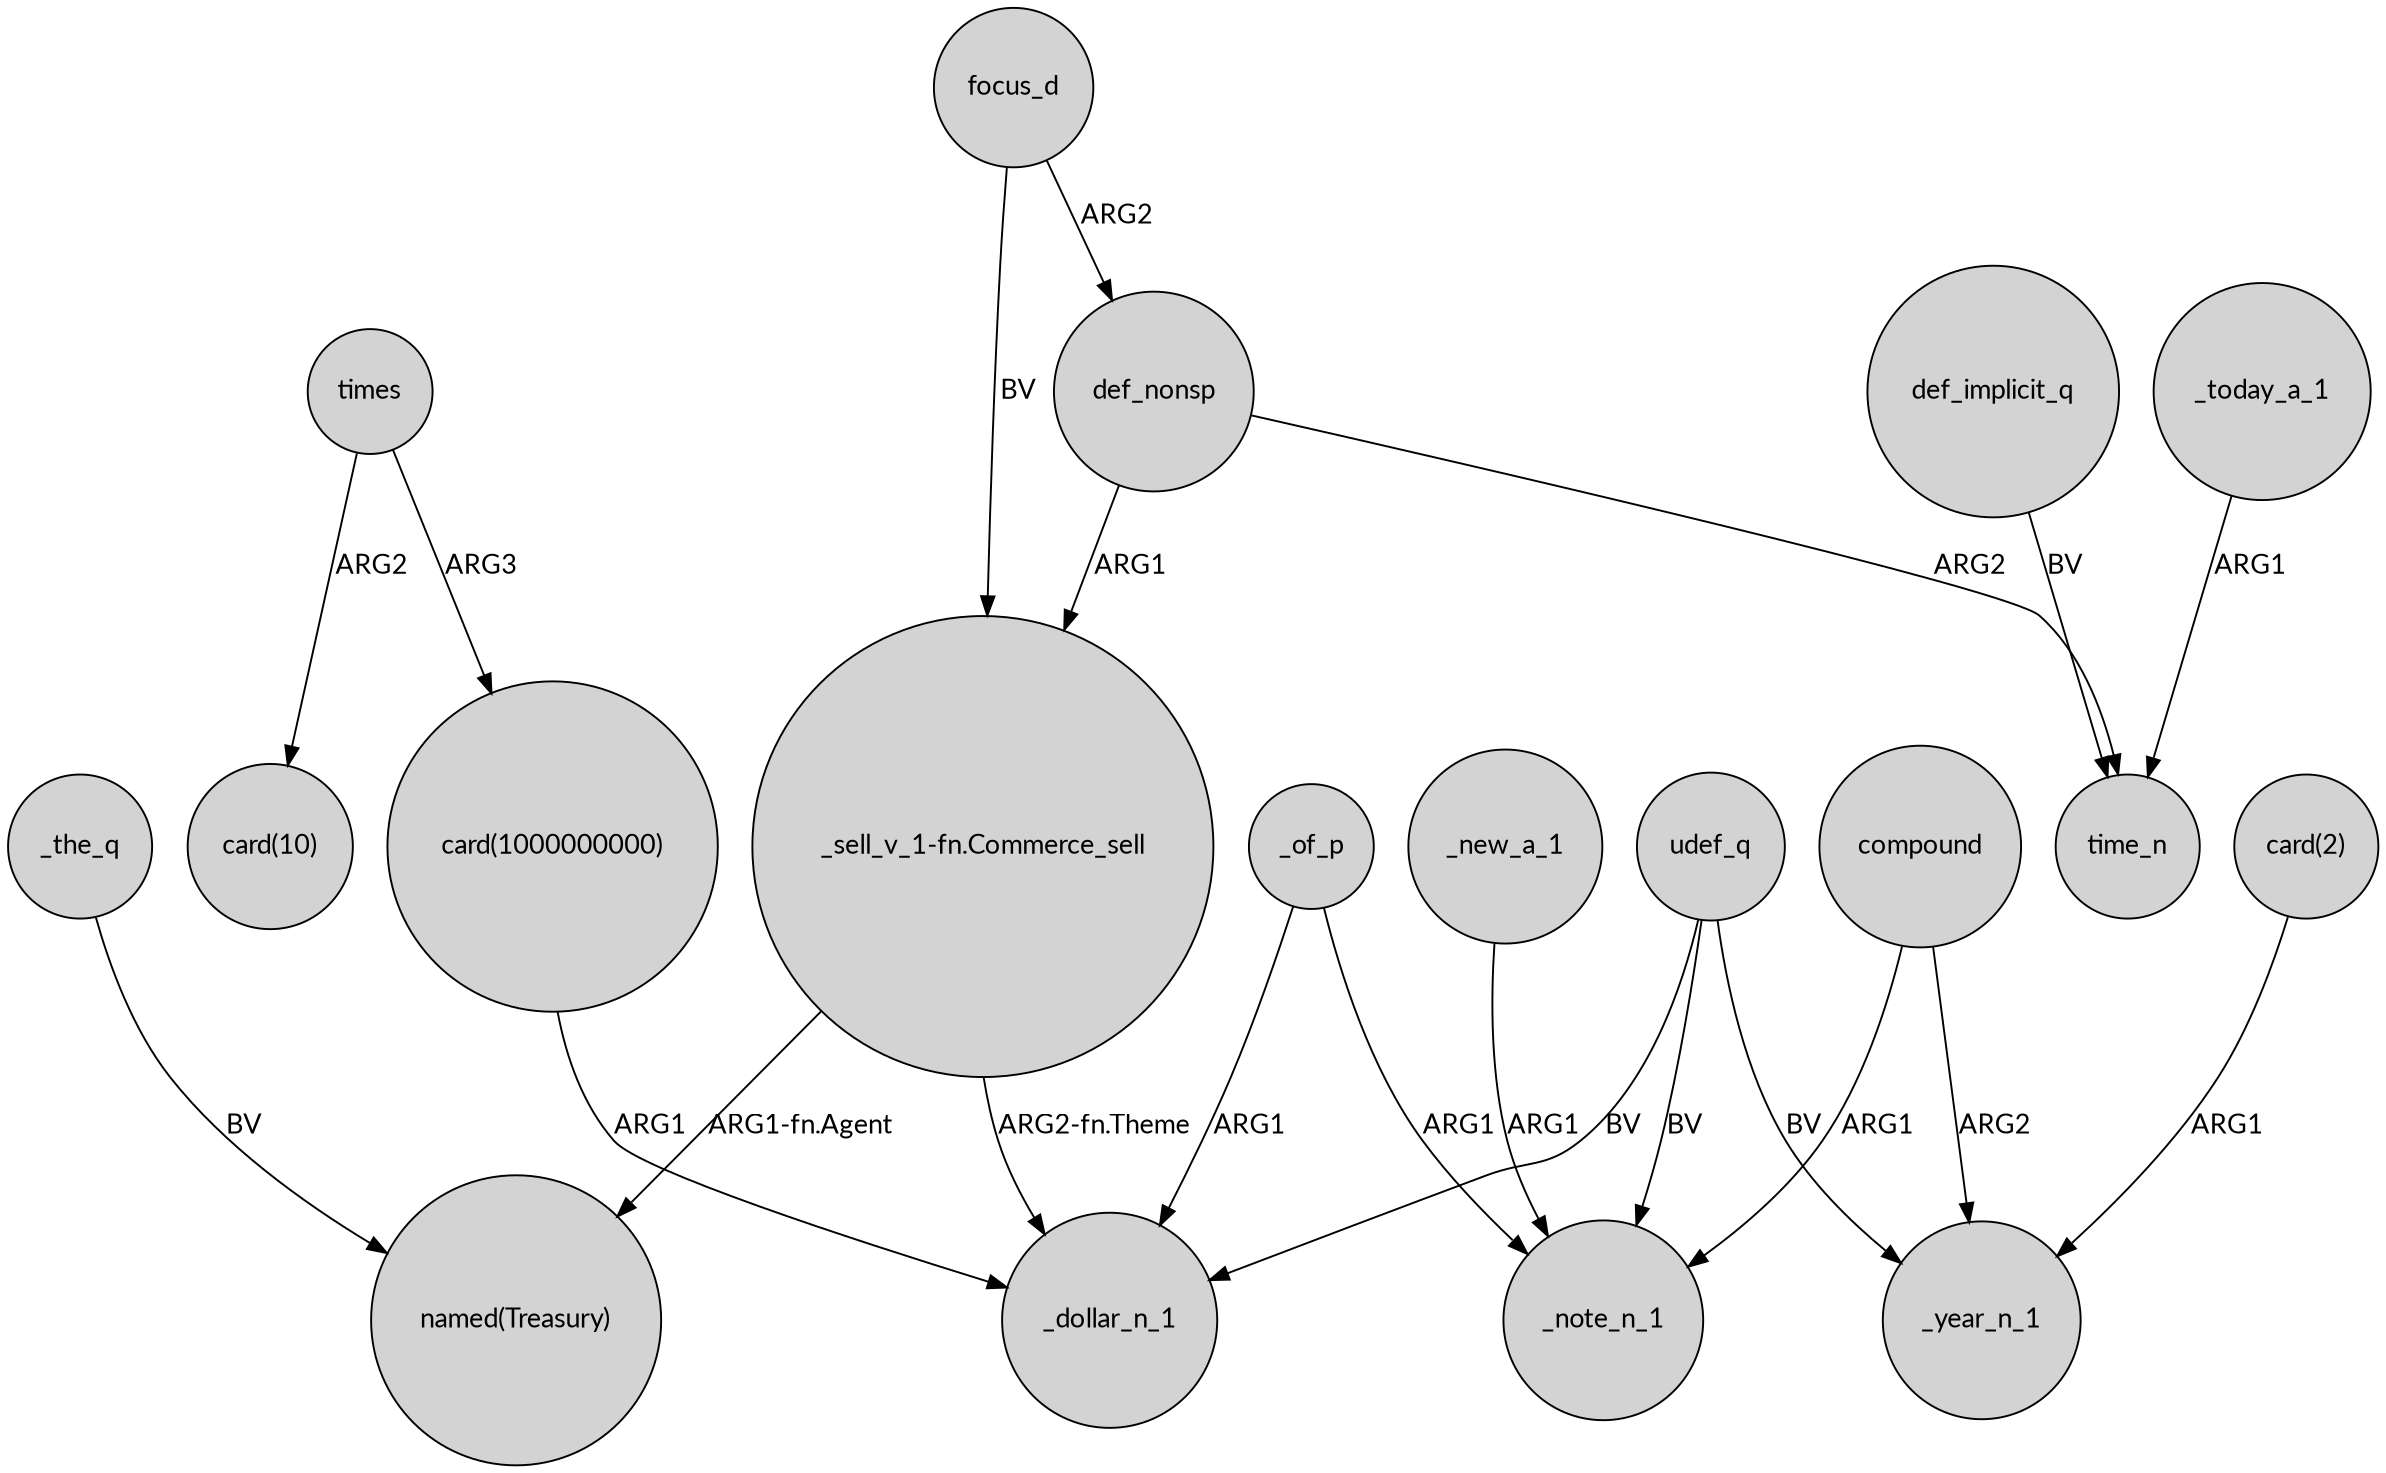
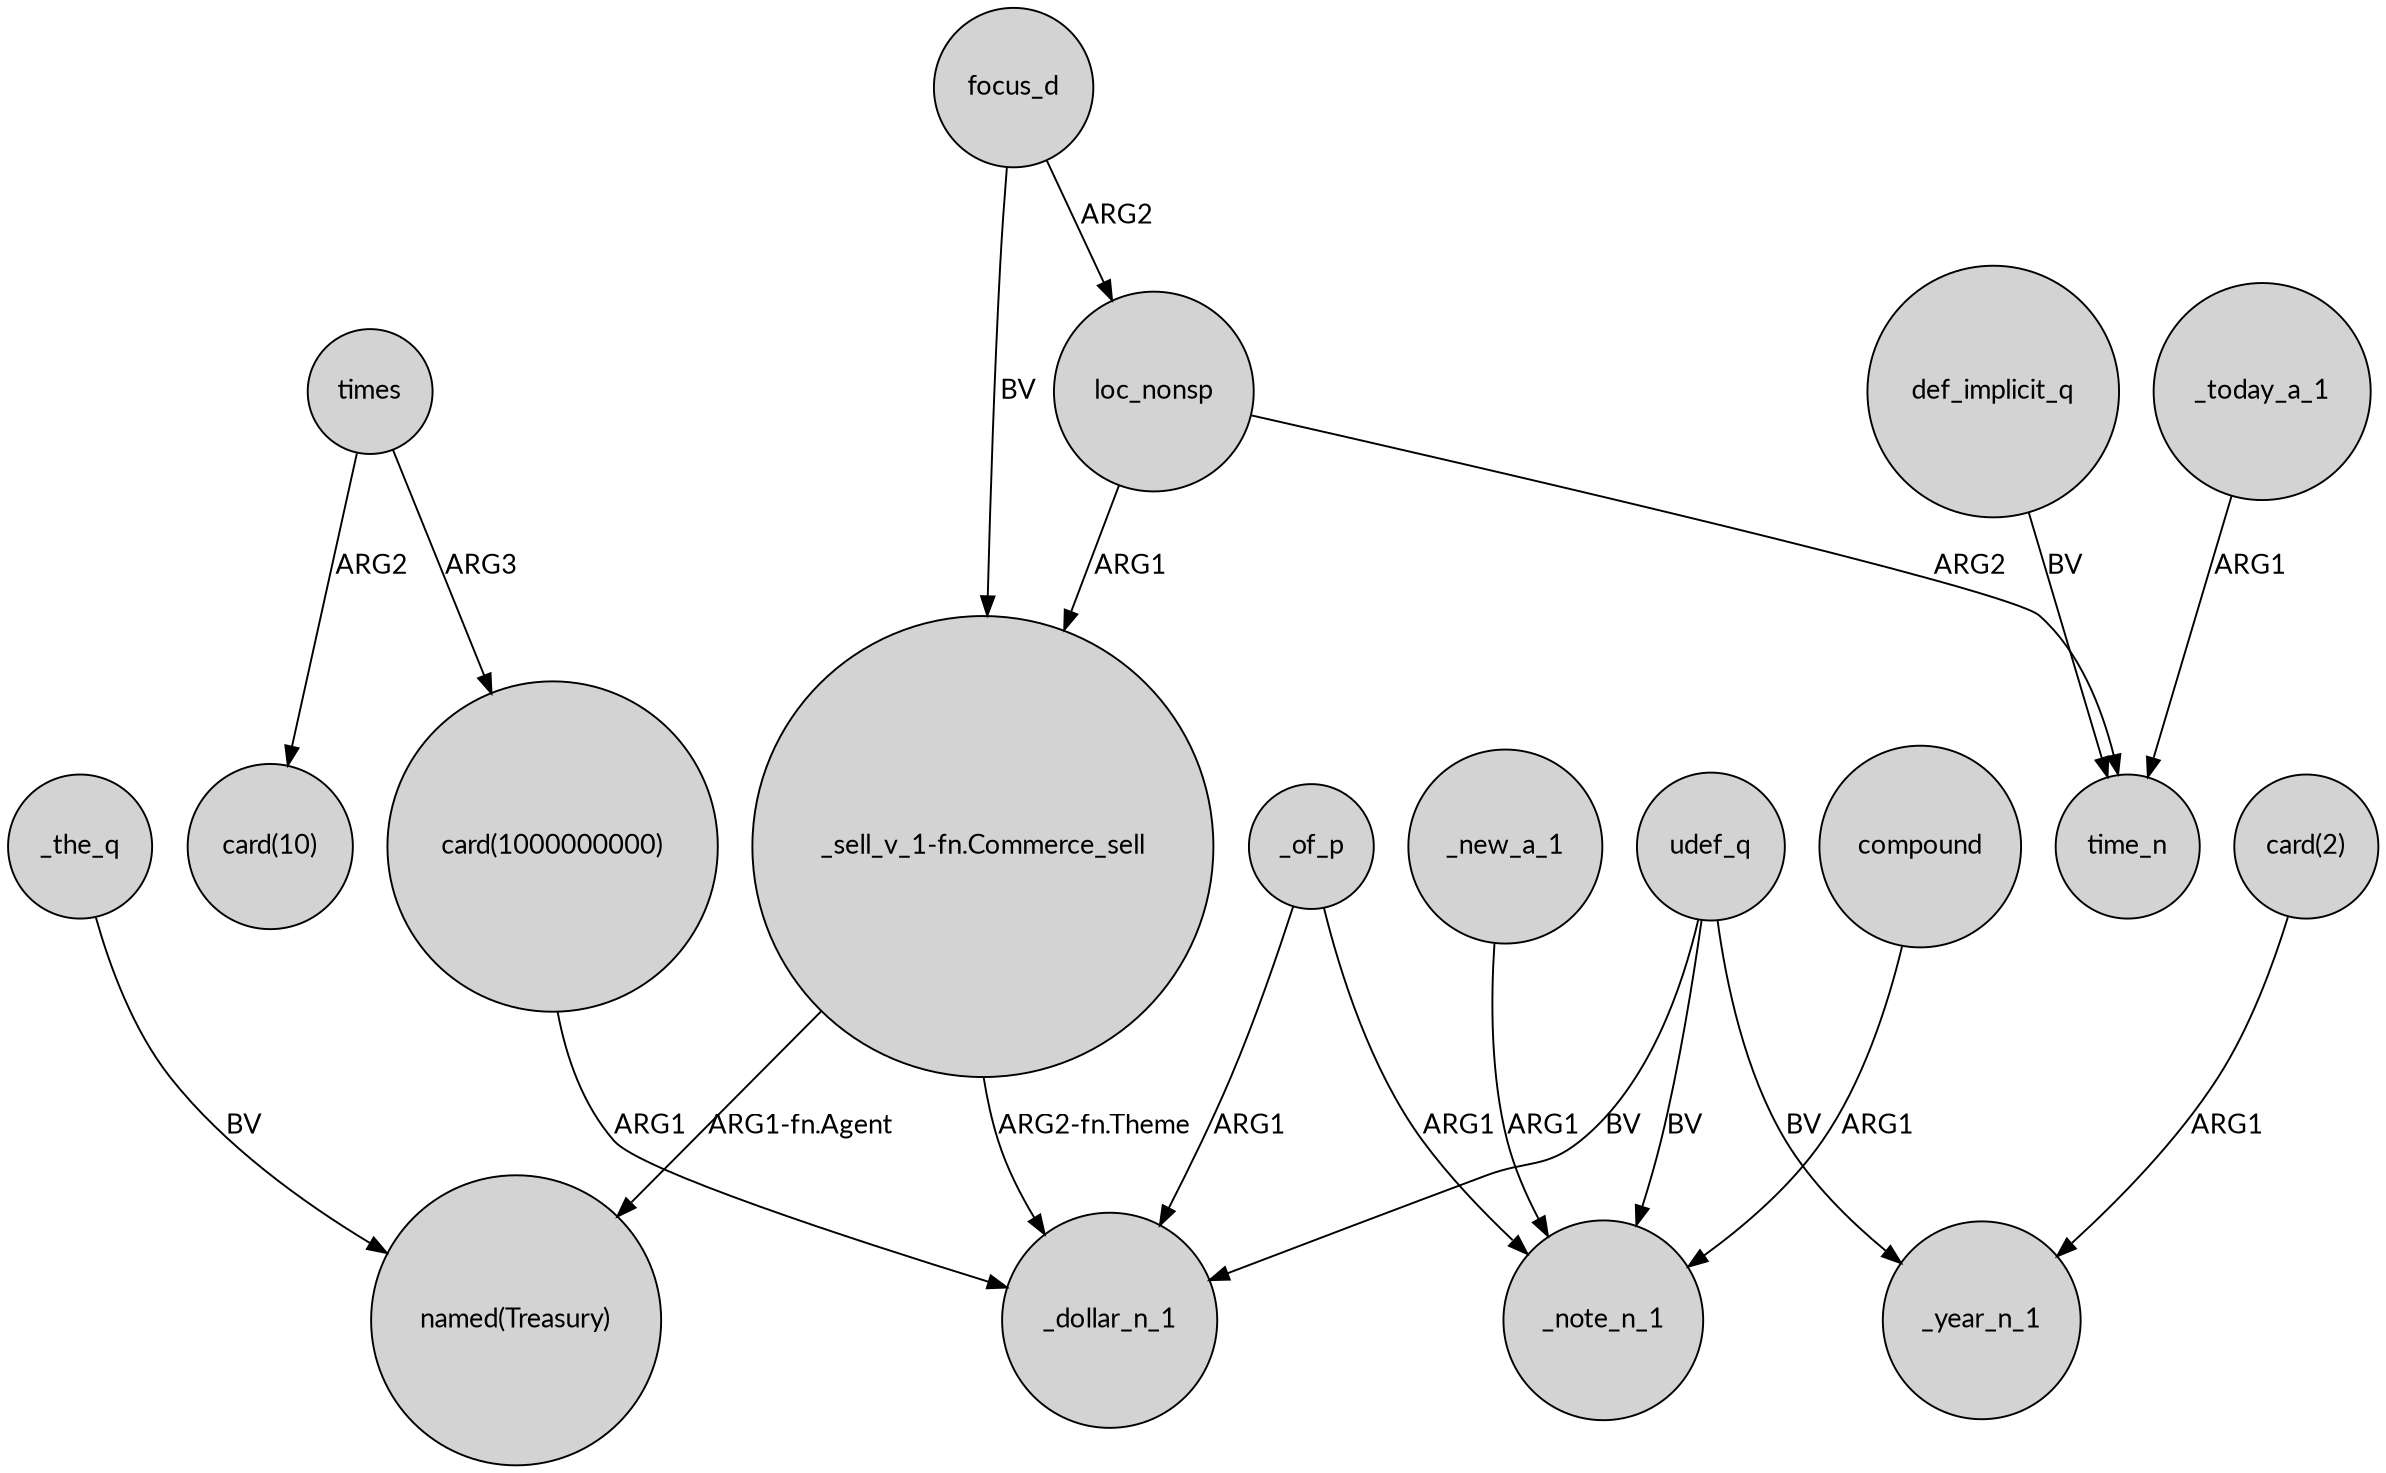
(1154, 392) -> (1154, 392)
(1950, 1075) -> none
